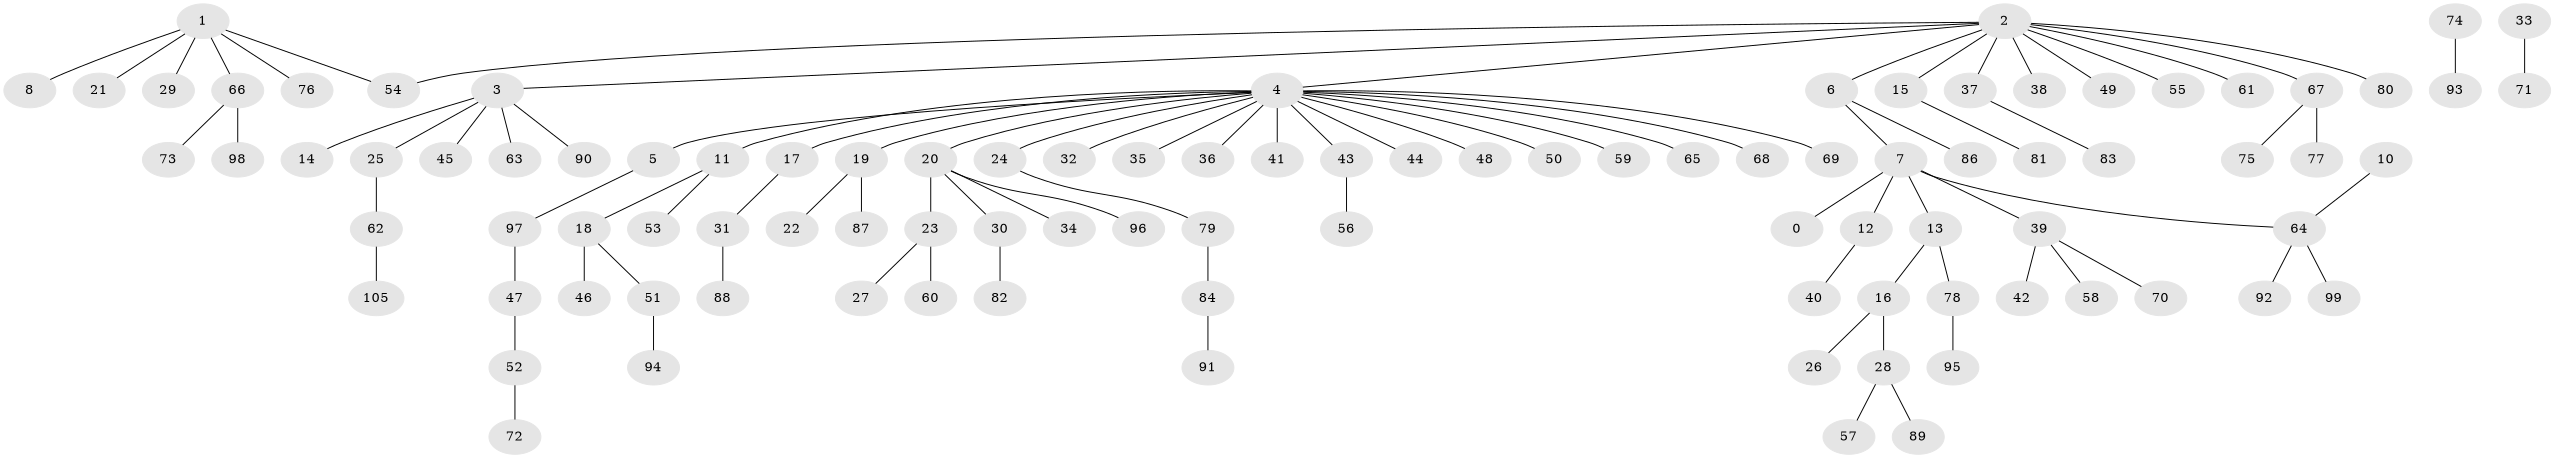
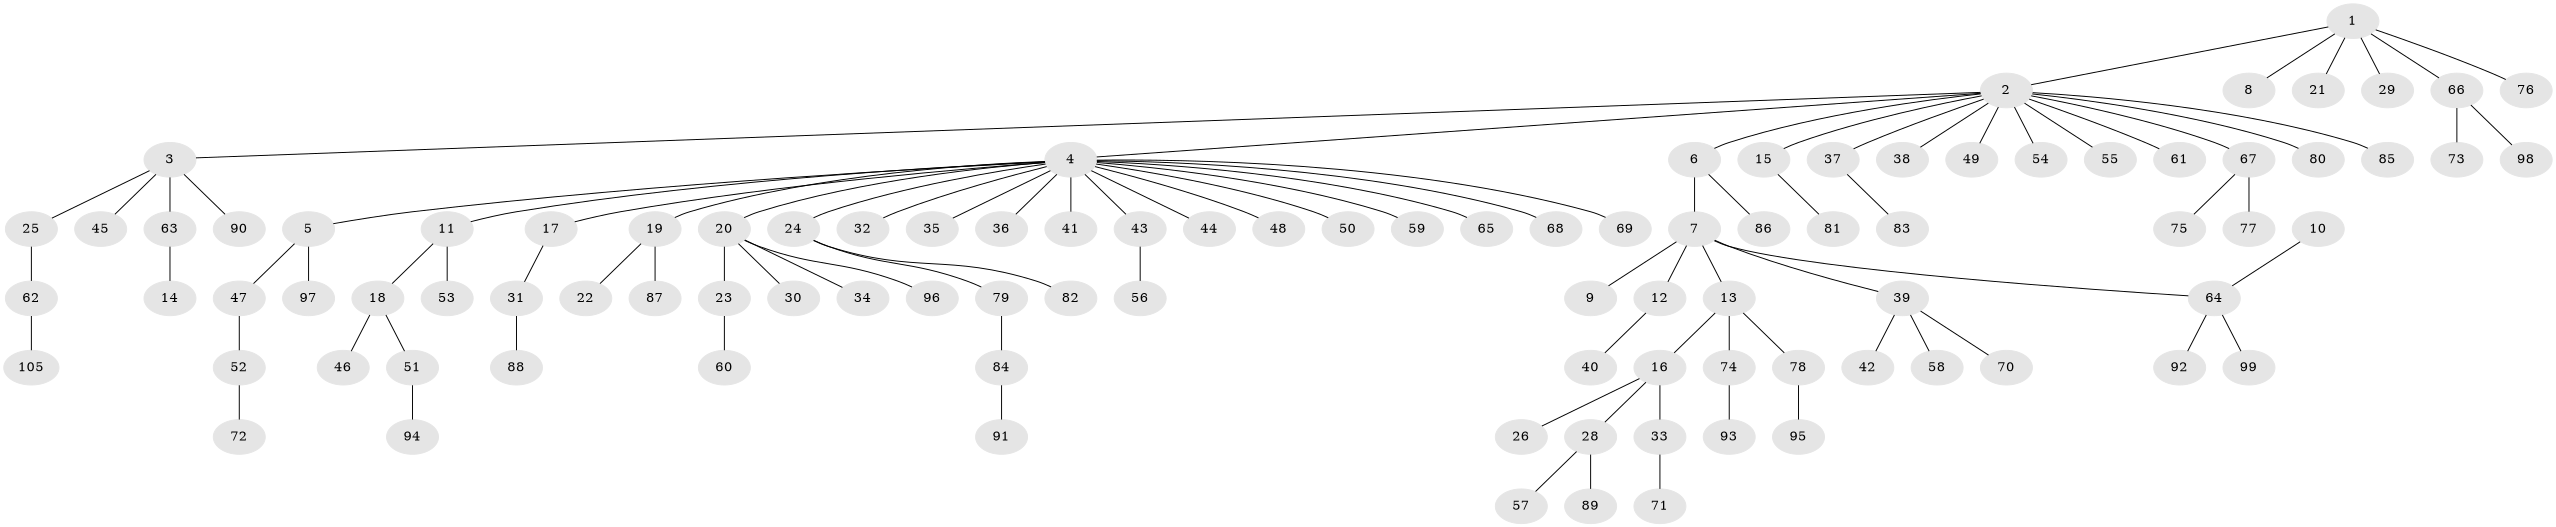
(298, 56) -> (2180, 56)
(400, 121) -> (170, 264)
none -> (2388, 160)
(1797, 229) -> (1591, 298)
(515, 264) -> (274, 264)
(1000, 264) -> (932, 264)
(861, 298) -> none
none -> (1729, 333)
none -> (1660, 402)
